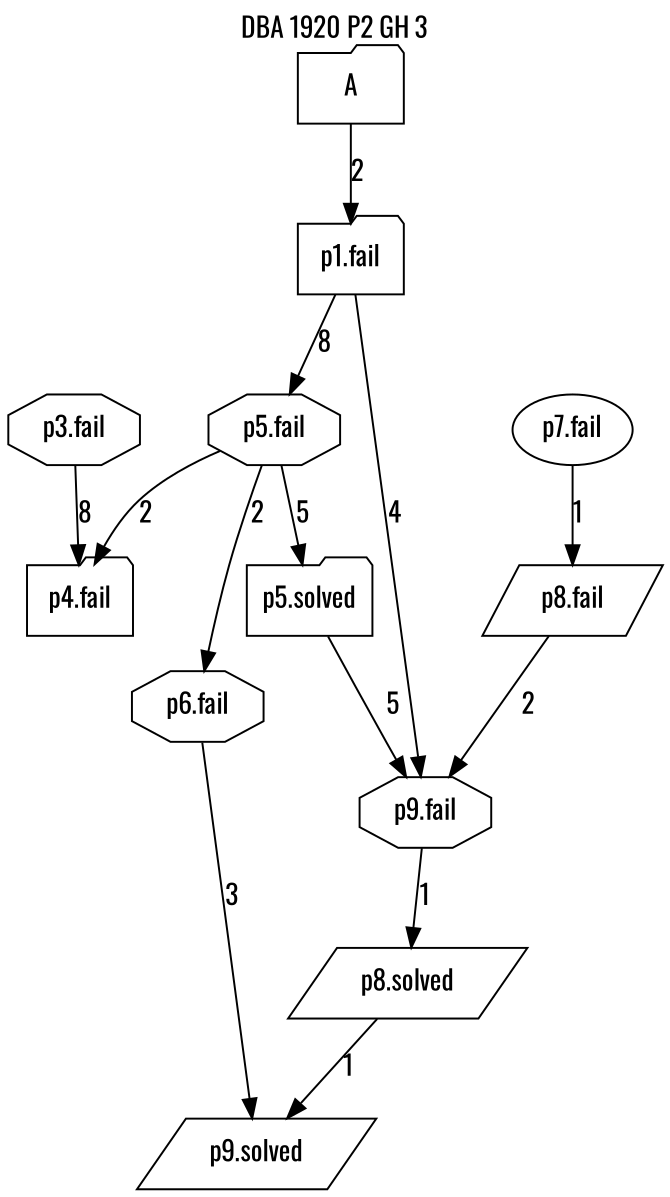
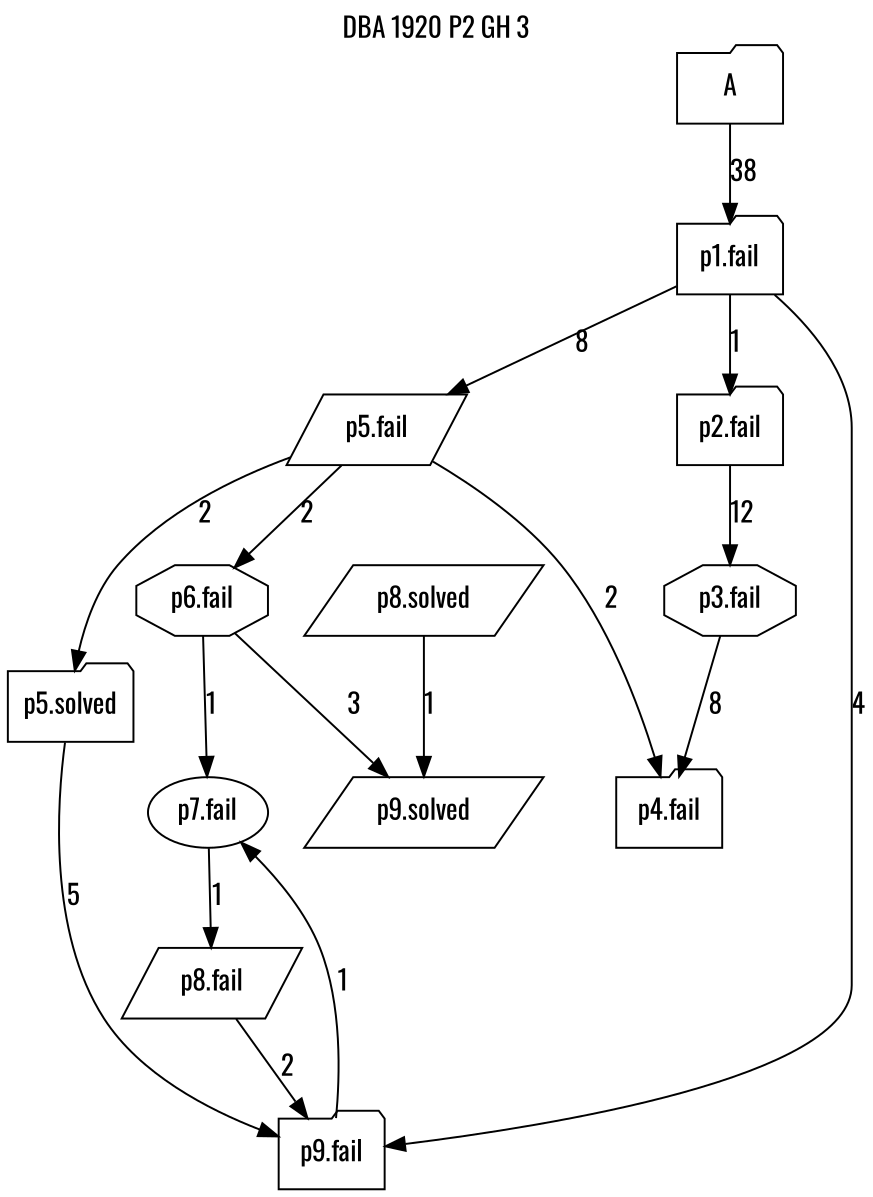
(358, 174) -> (744, 174)
(274, 430) -> (377, 430)
none -> (730, 430)
(303, 515) -> (205, 515)
none -> (205, 696)
(425, 812) -> (332, 1154)
(418, 888) -> (329, 976)
